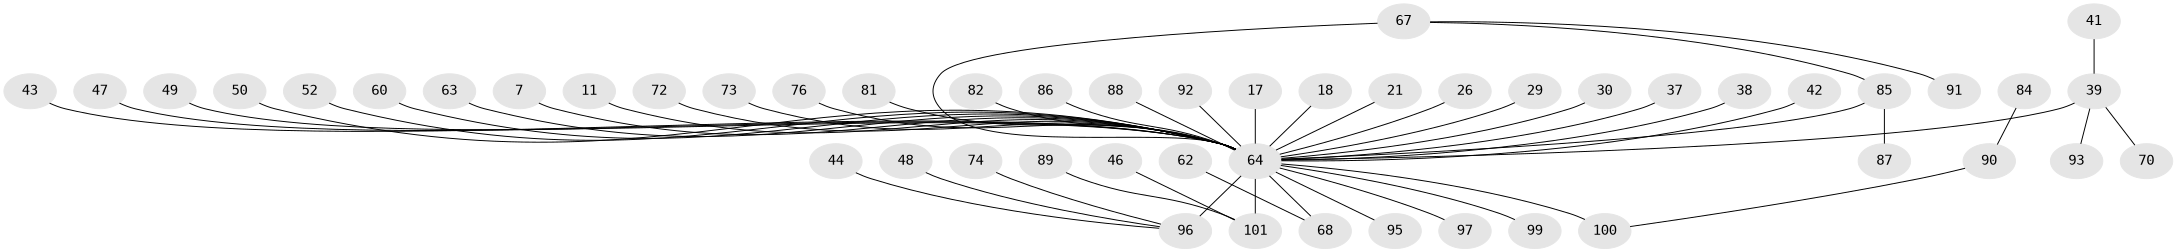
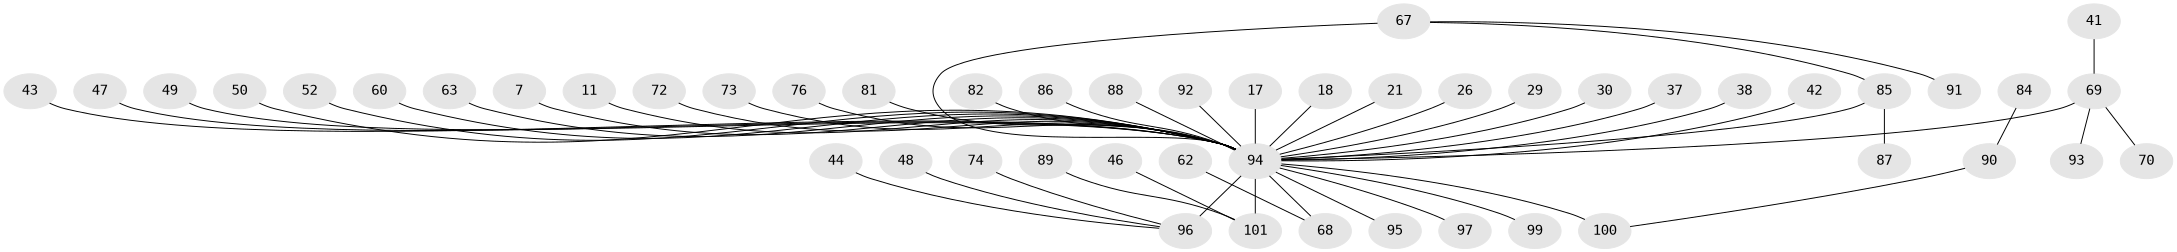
(2094, 91) -> (2094, 91)
(1255, 161) -> (1255, 161)
